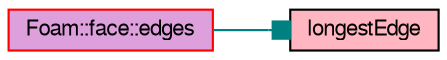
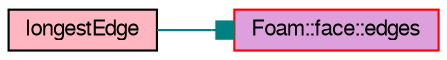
(241, 30) -> (184, 30)
